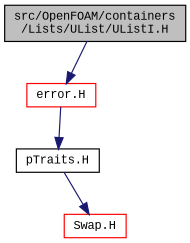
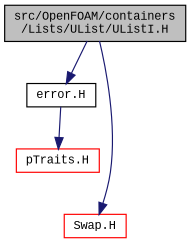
(61, 95) -> (61, 95)
(58, 161) -> (58, 161)
(74, 188) -> (112, 122)
